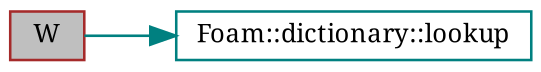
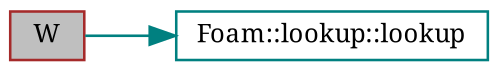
(354, 36) -> (332, 36)
